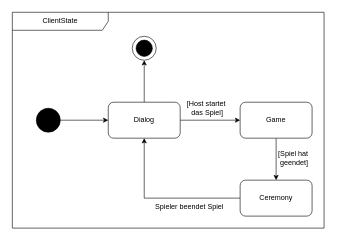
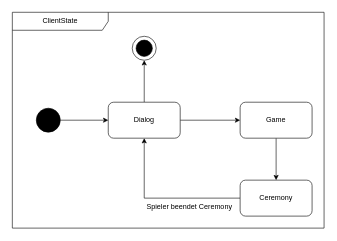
(207, 108) -> none
(294, 158) -> none
(190, 207) -> (190, 207)
